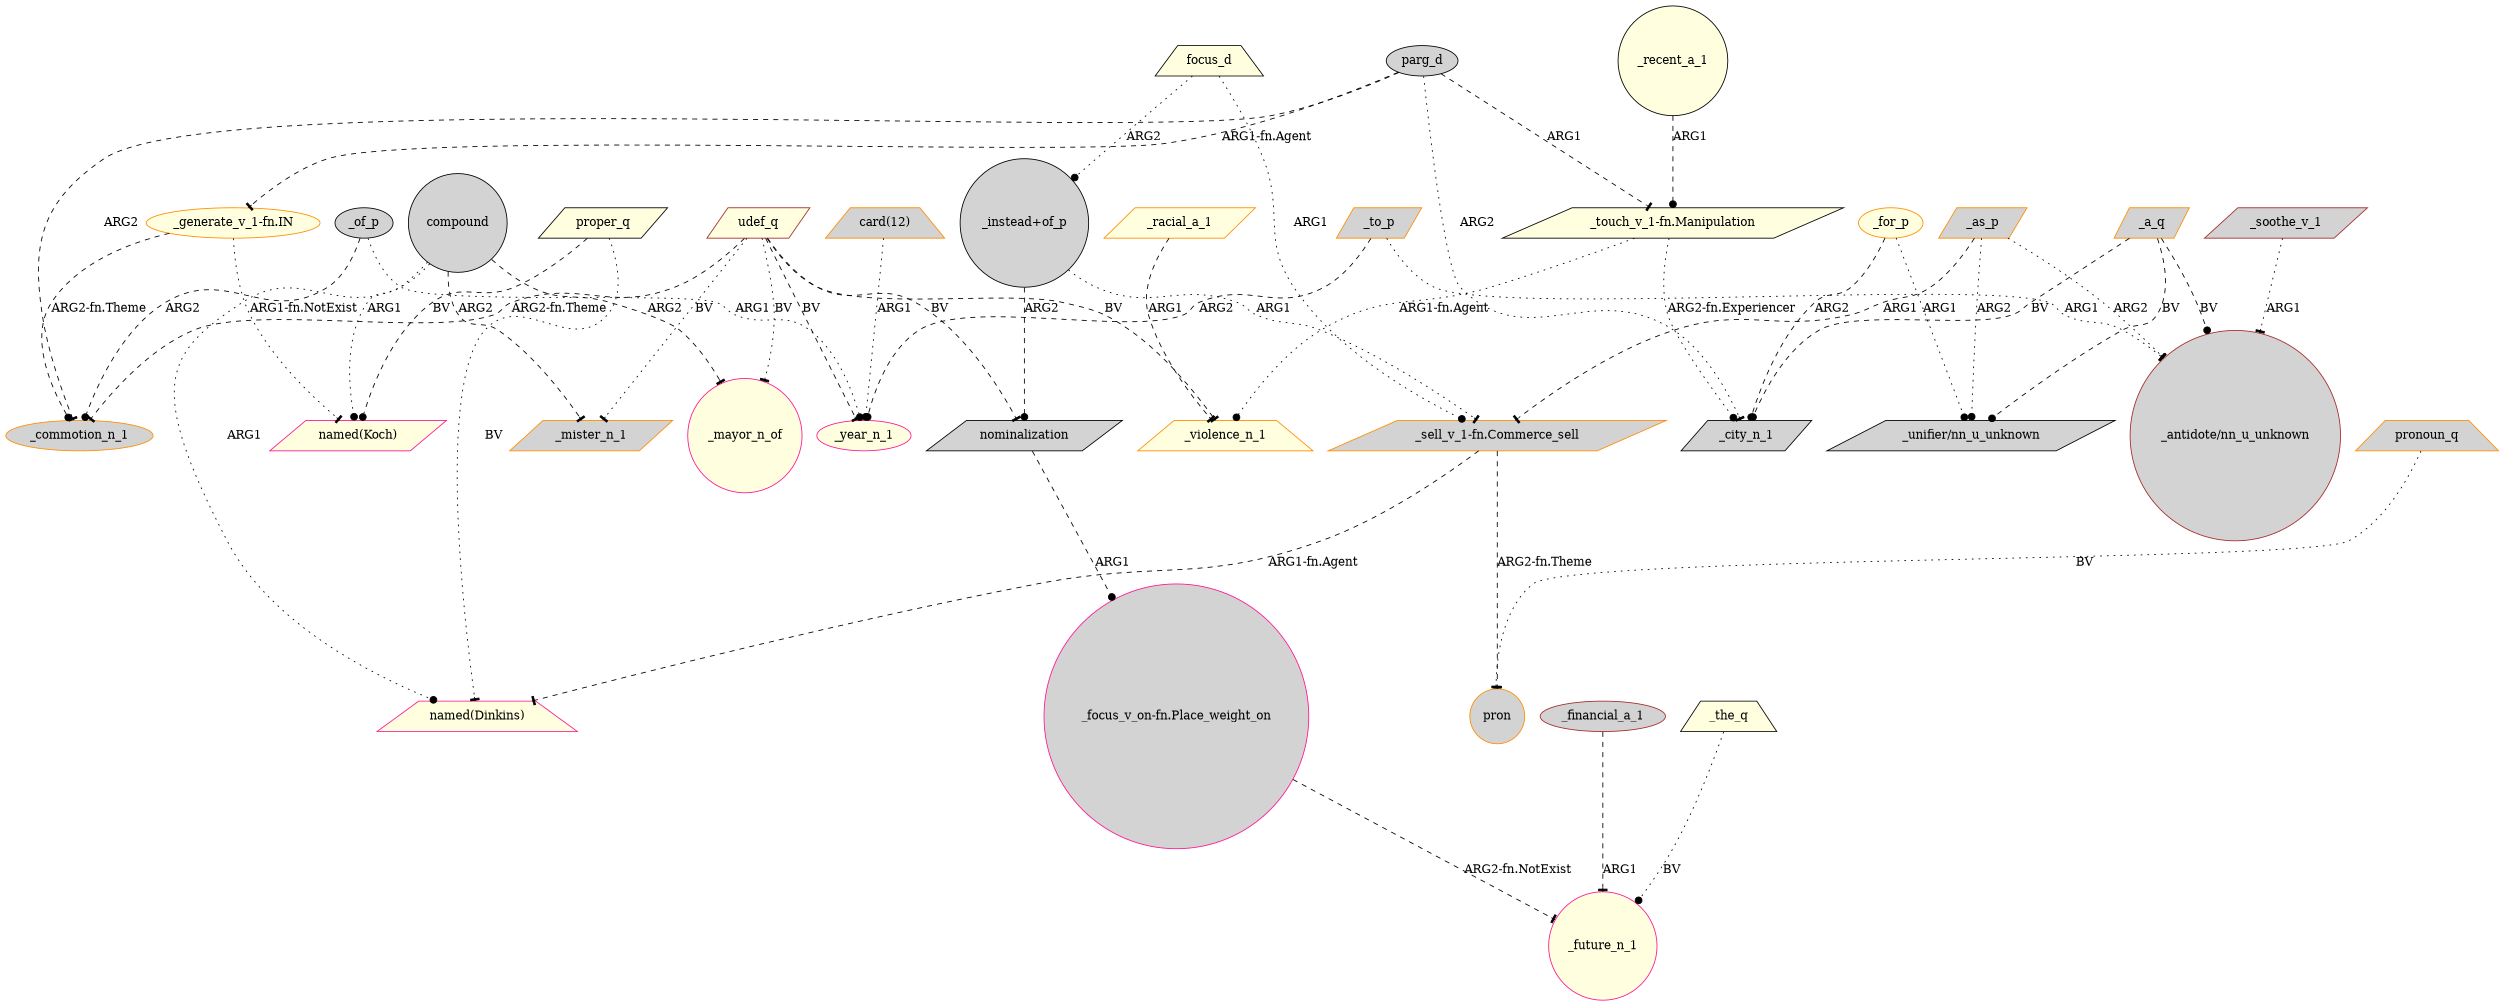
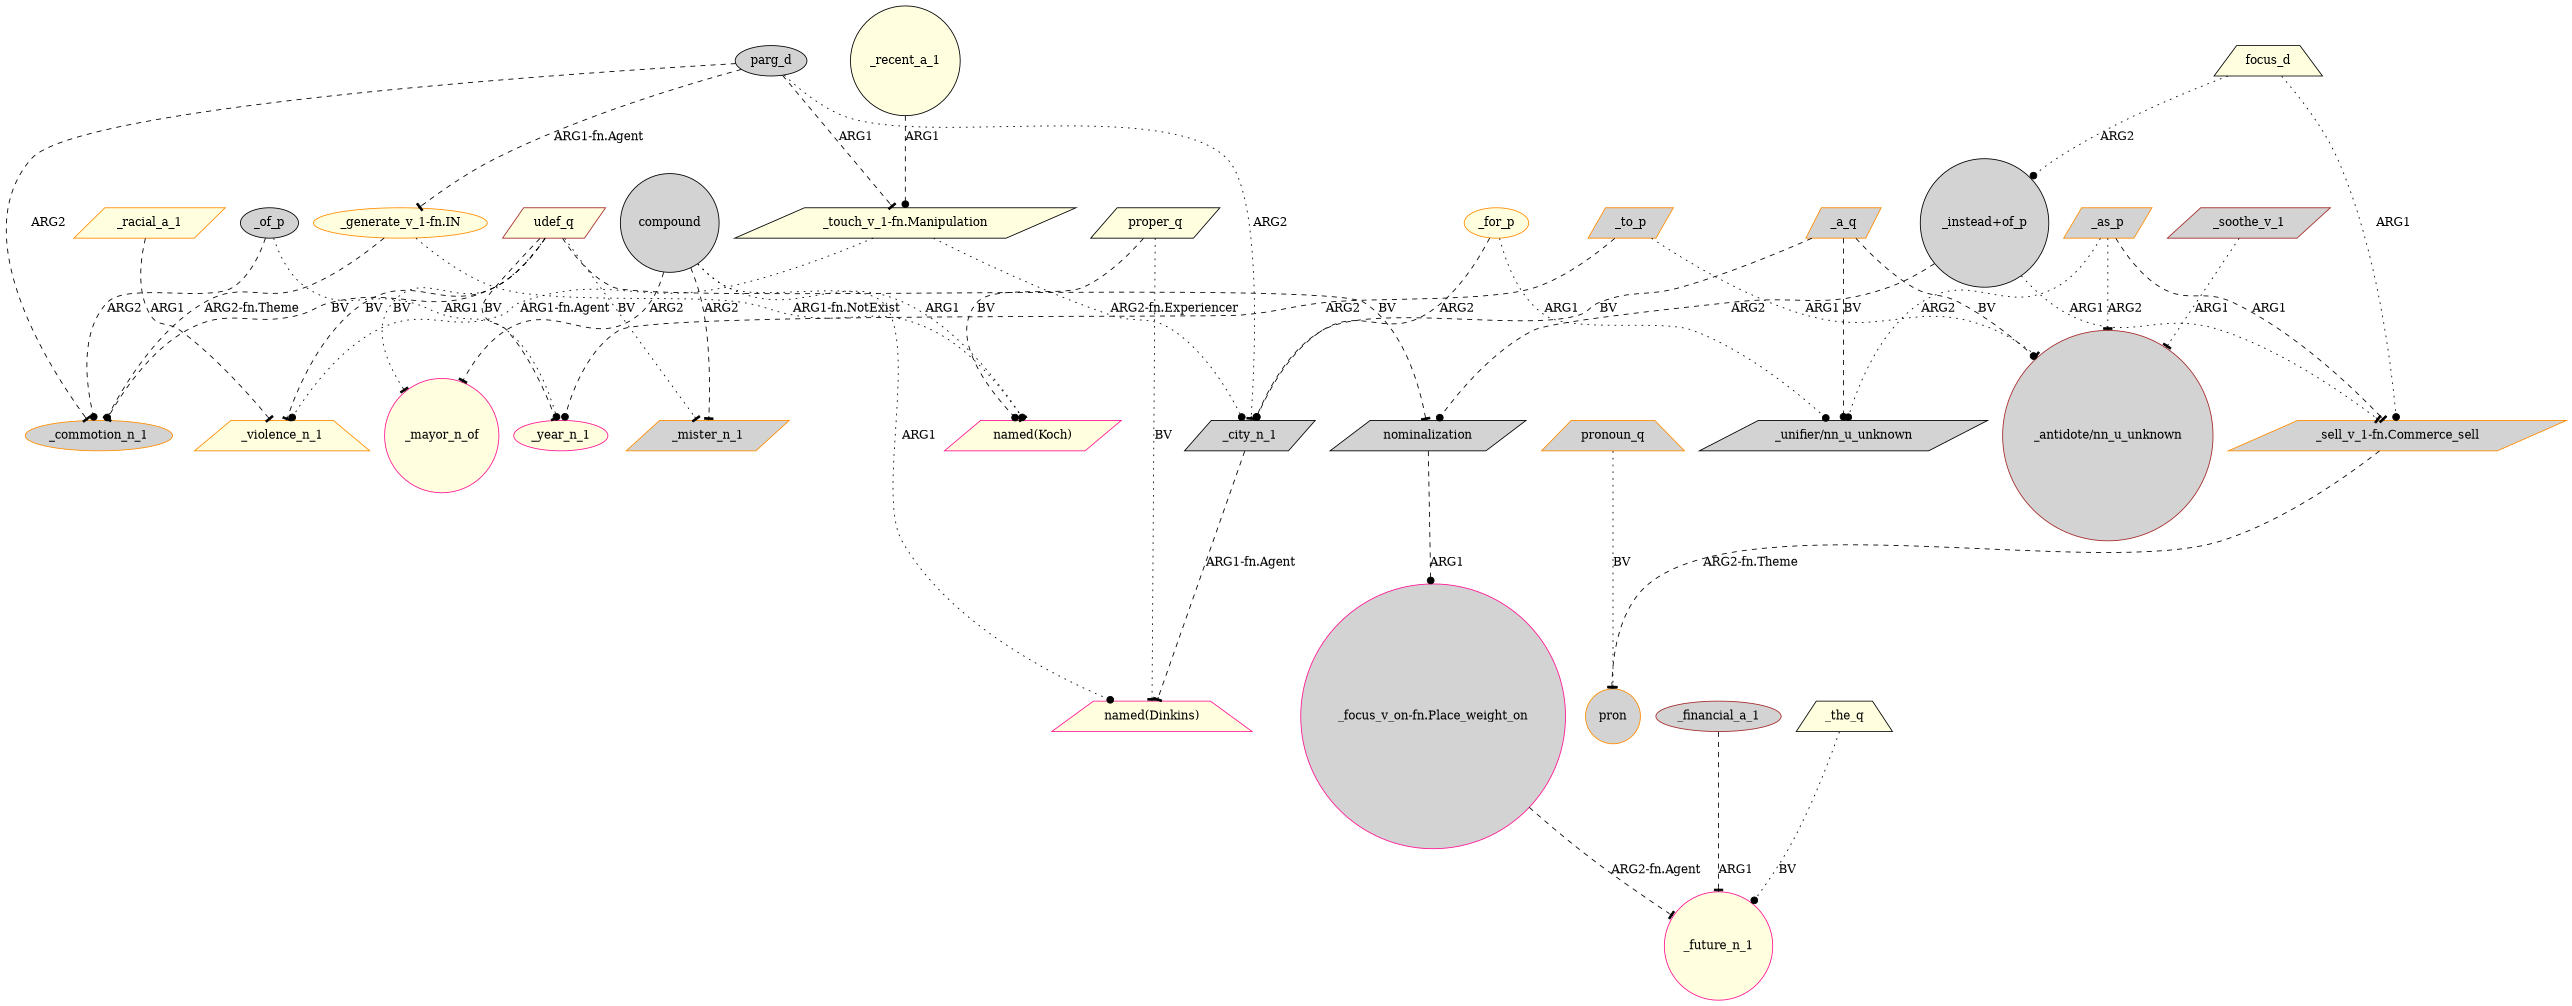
(885, 223) -> none
(559, 309) -> (340, 309)
(1016, 588) -> (1202, 574)
(1518, 870) -> (1656, 870)
